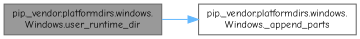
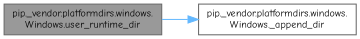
(277, 19) -> (277, 19)
